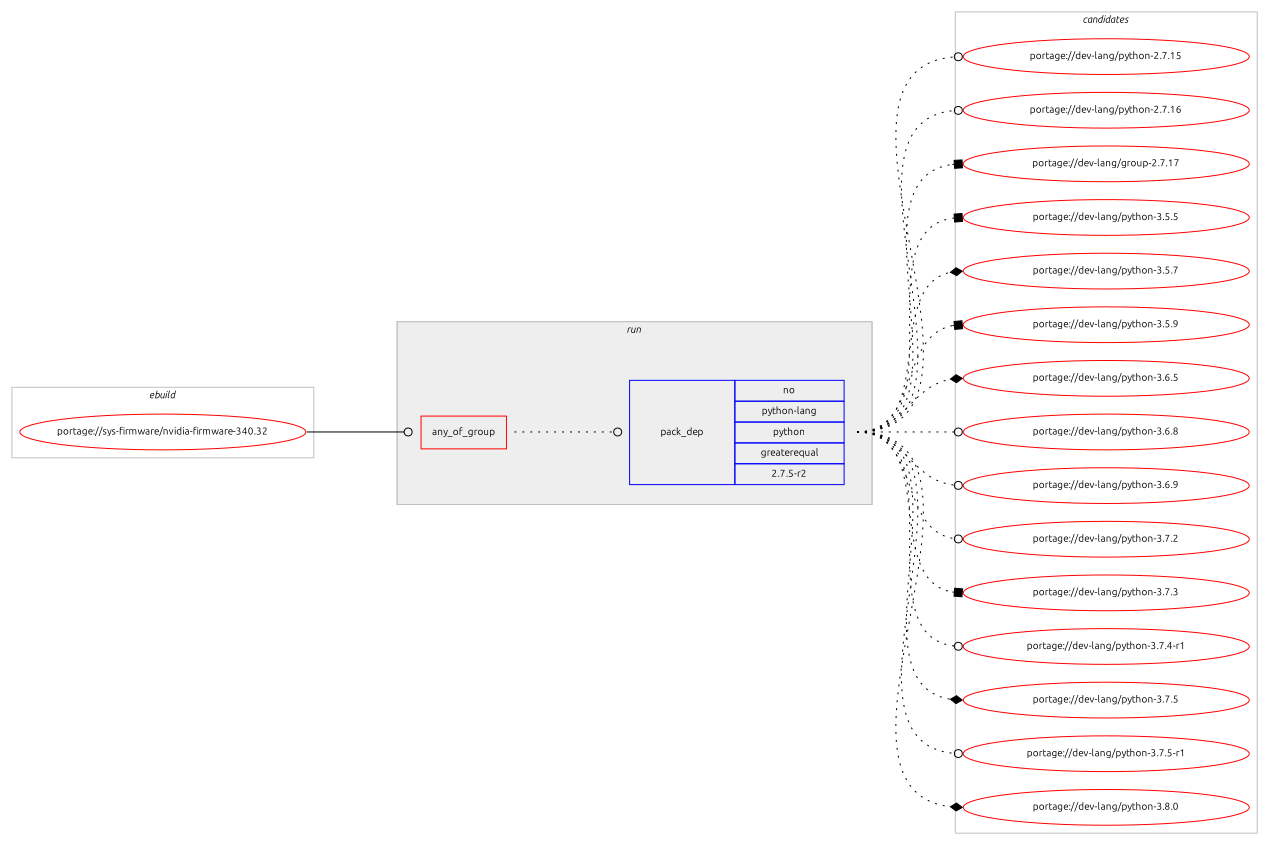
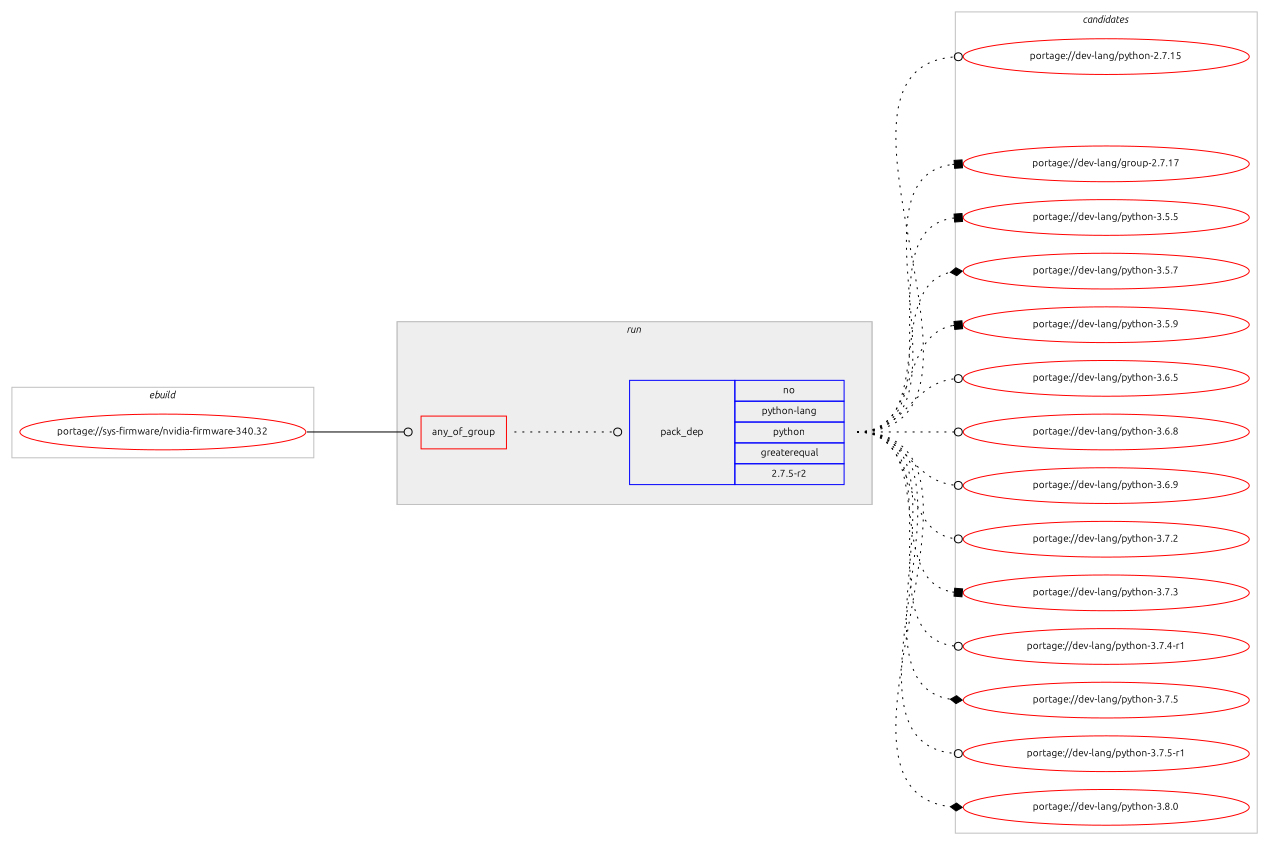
(1106, 110) -> none
(921, 394) -> (921, 394)
